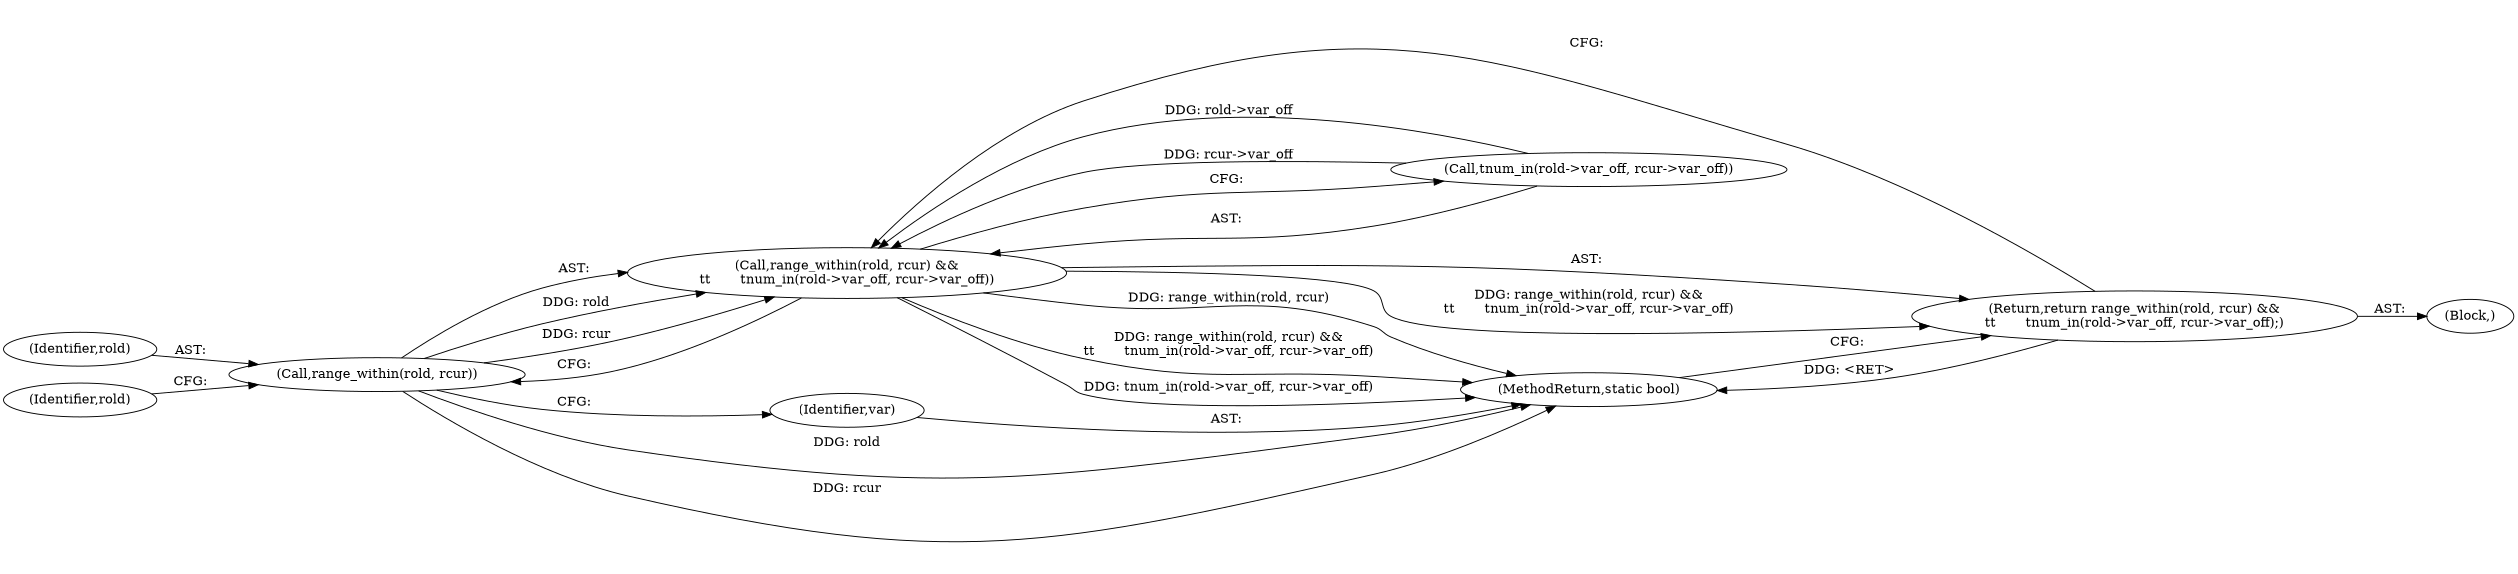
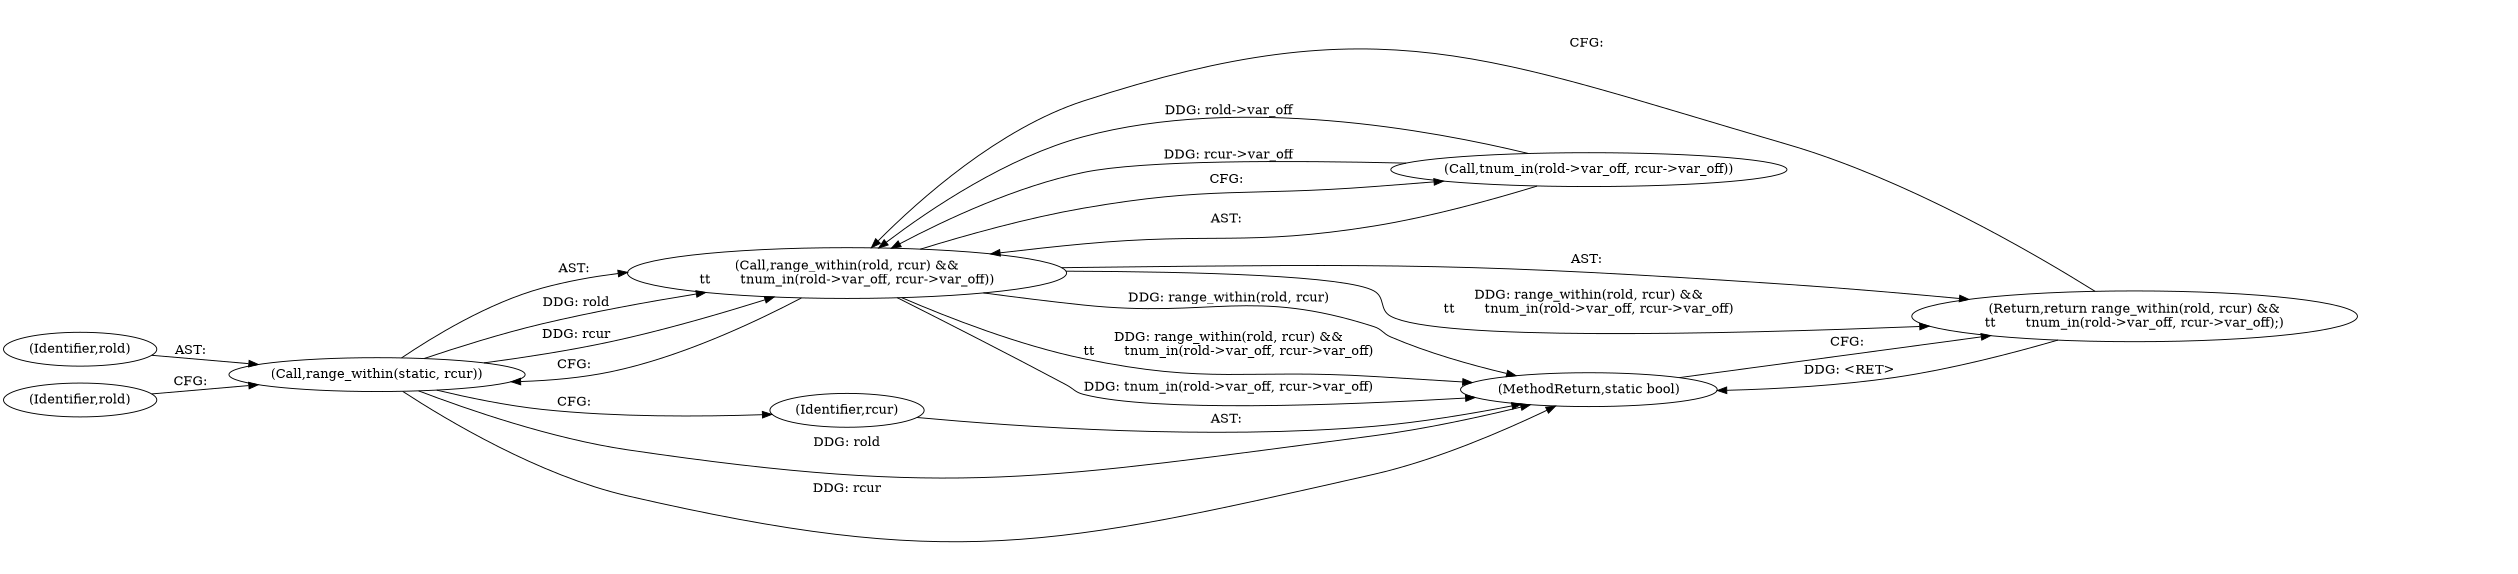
(2470, 316) -> none
(377, 375) -> (377, 375)
(847, 410) -> (847, 410)
